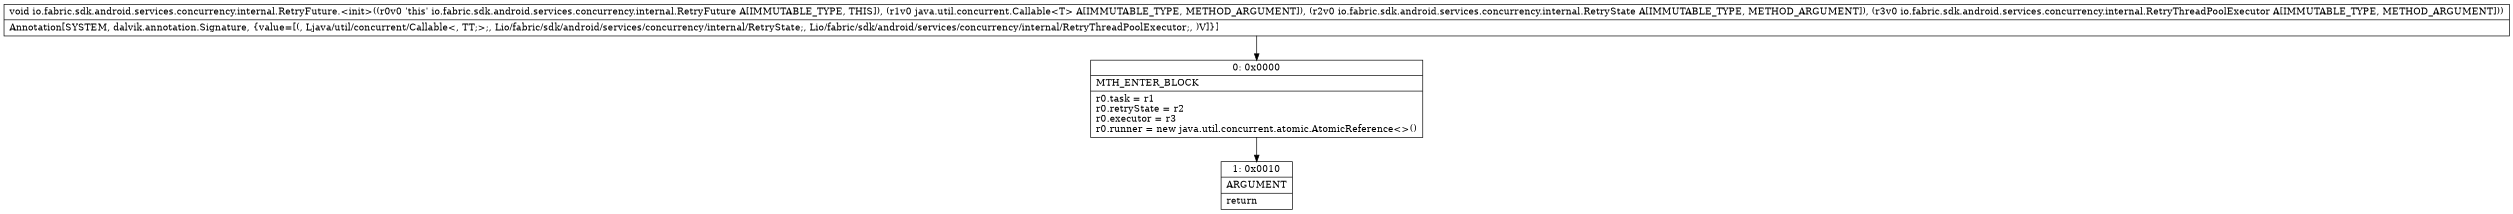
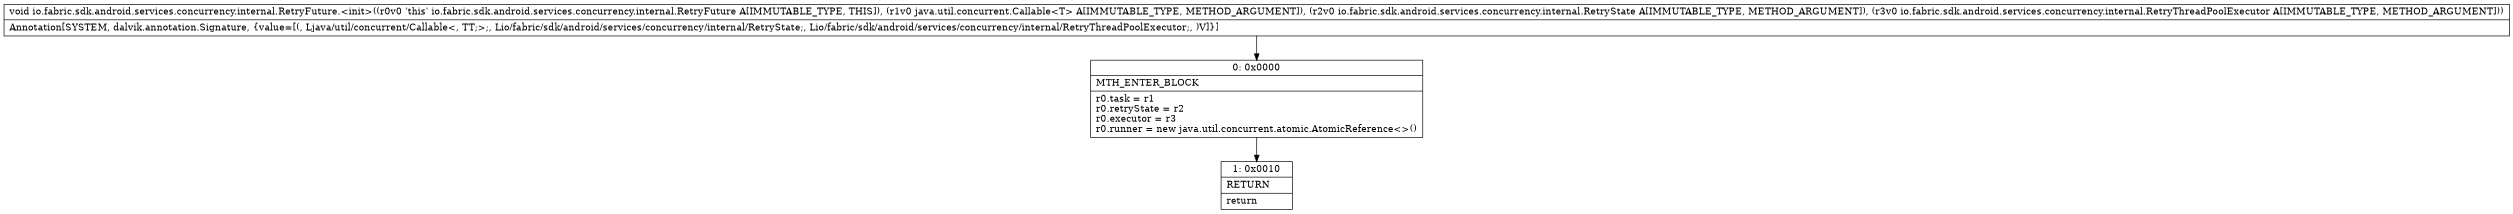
(1257, 185) -> (1248, 185)
